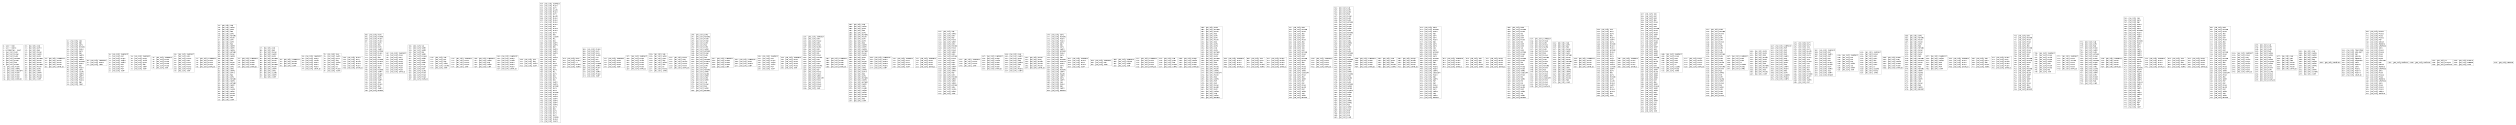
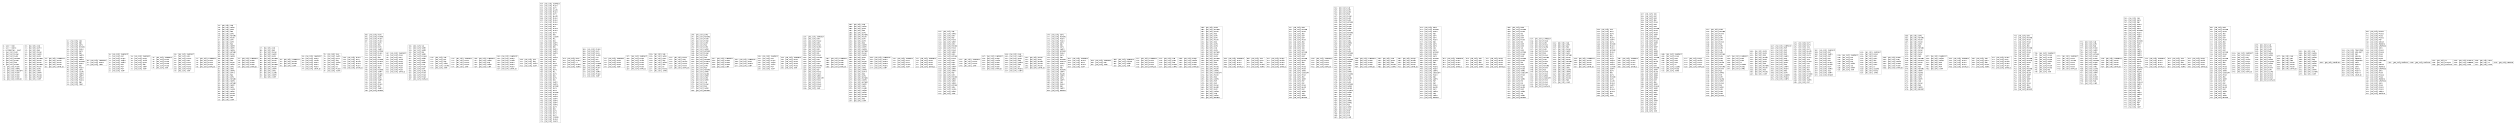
none -> (2484, 63)
